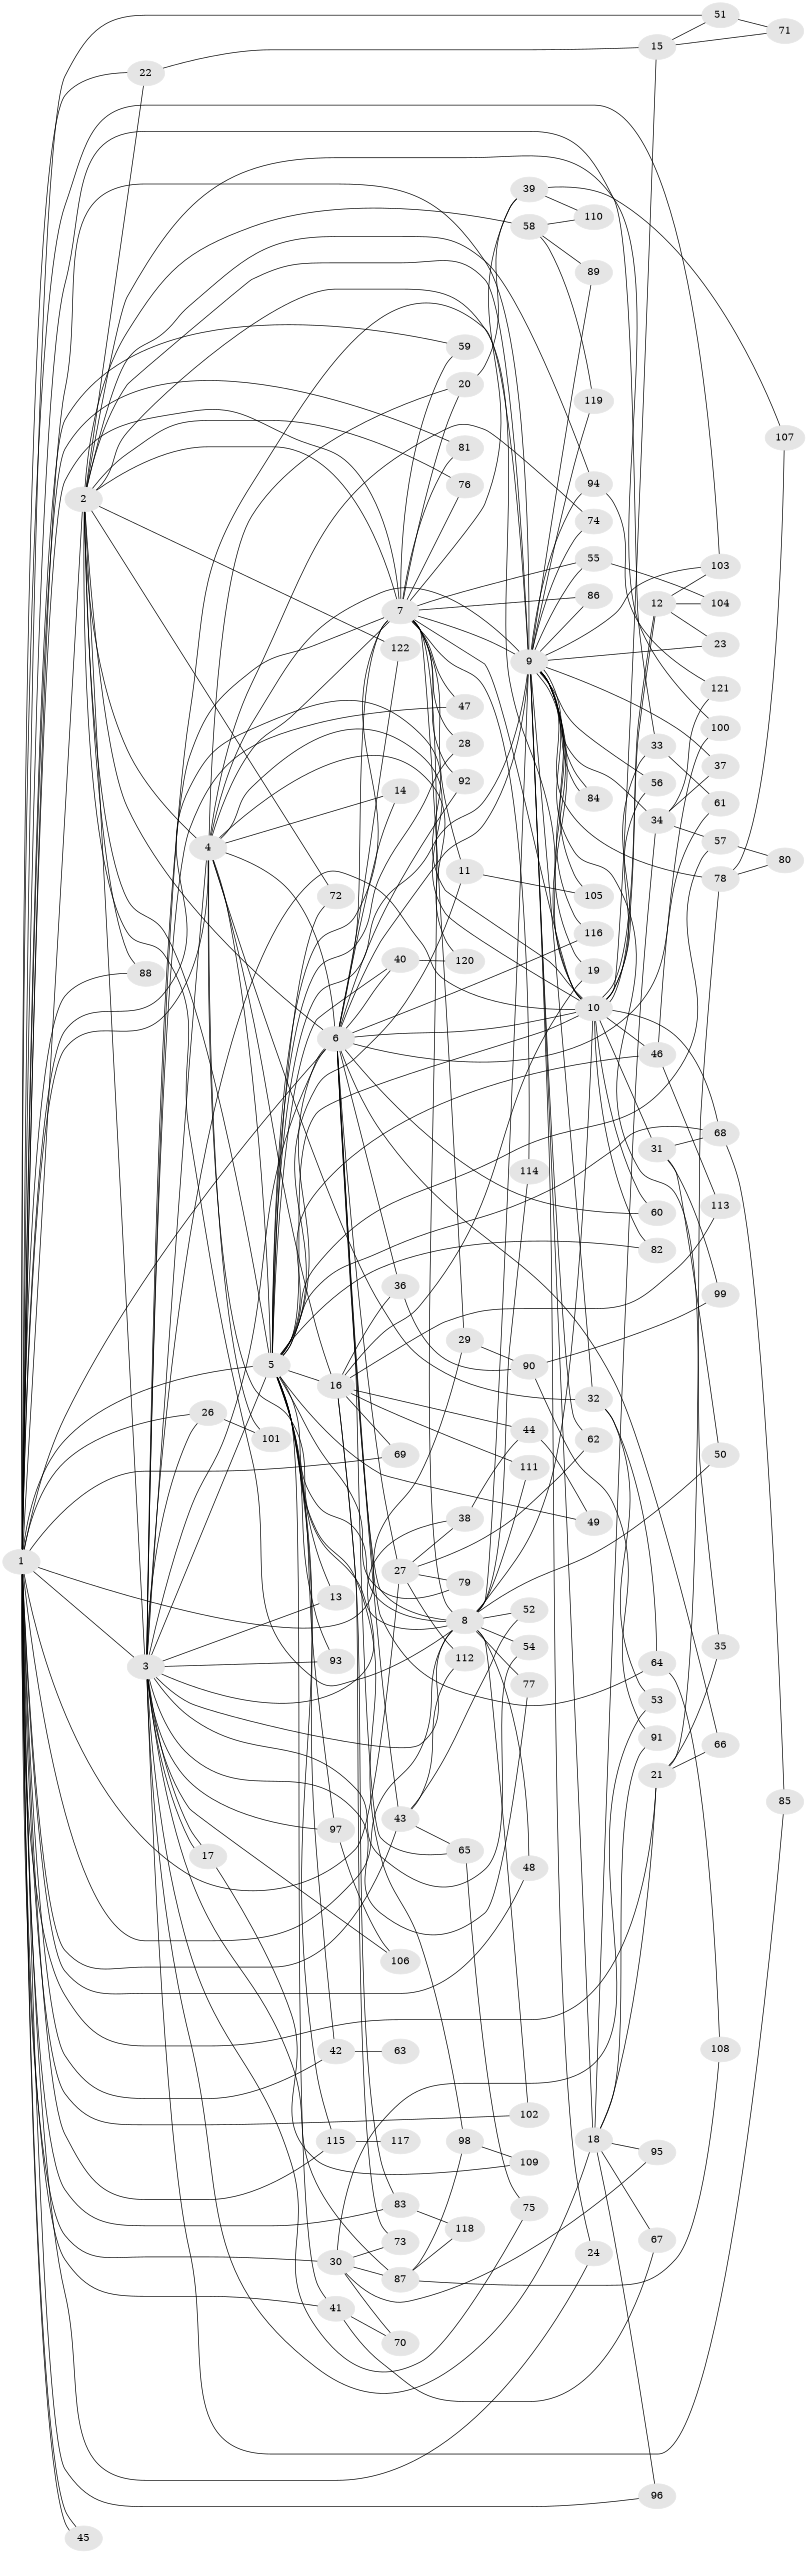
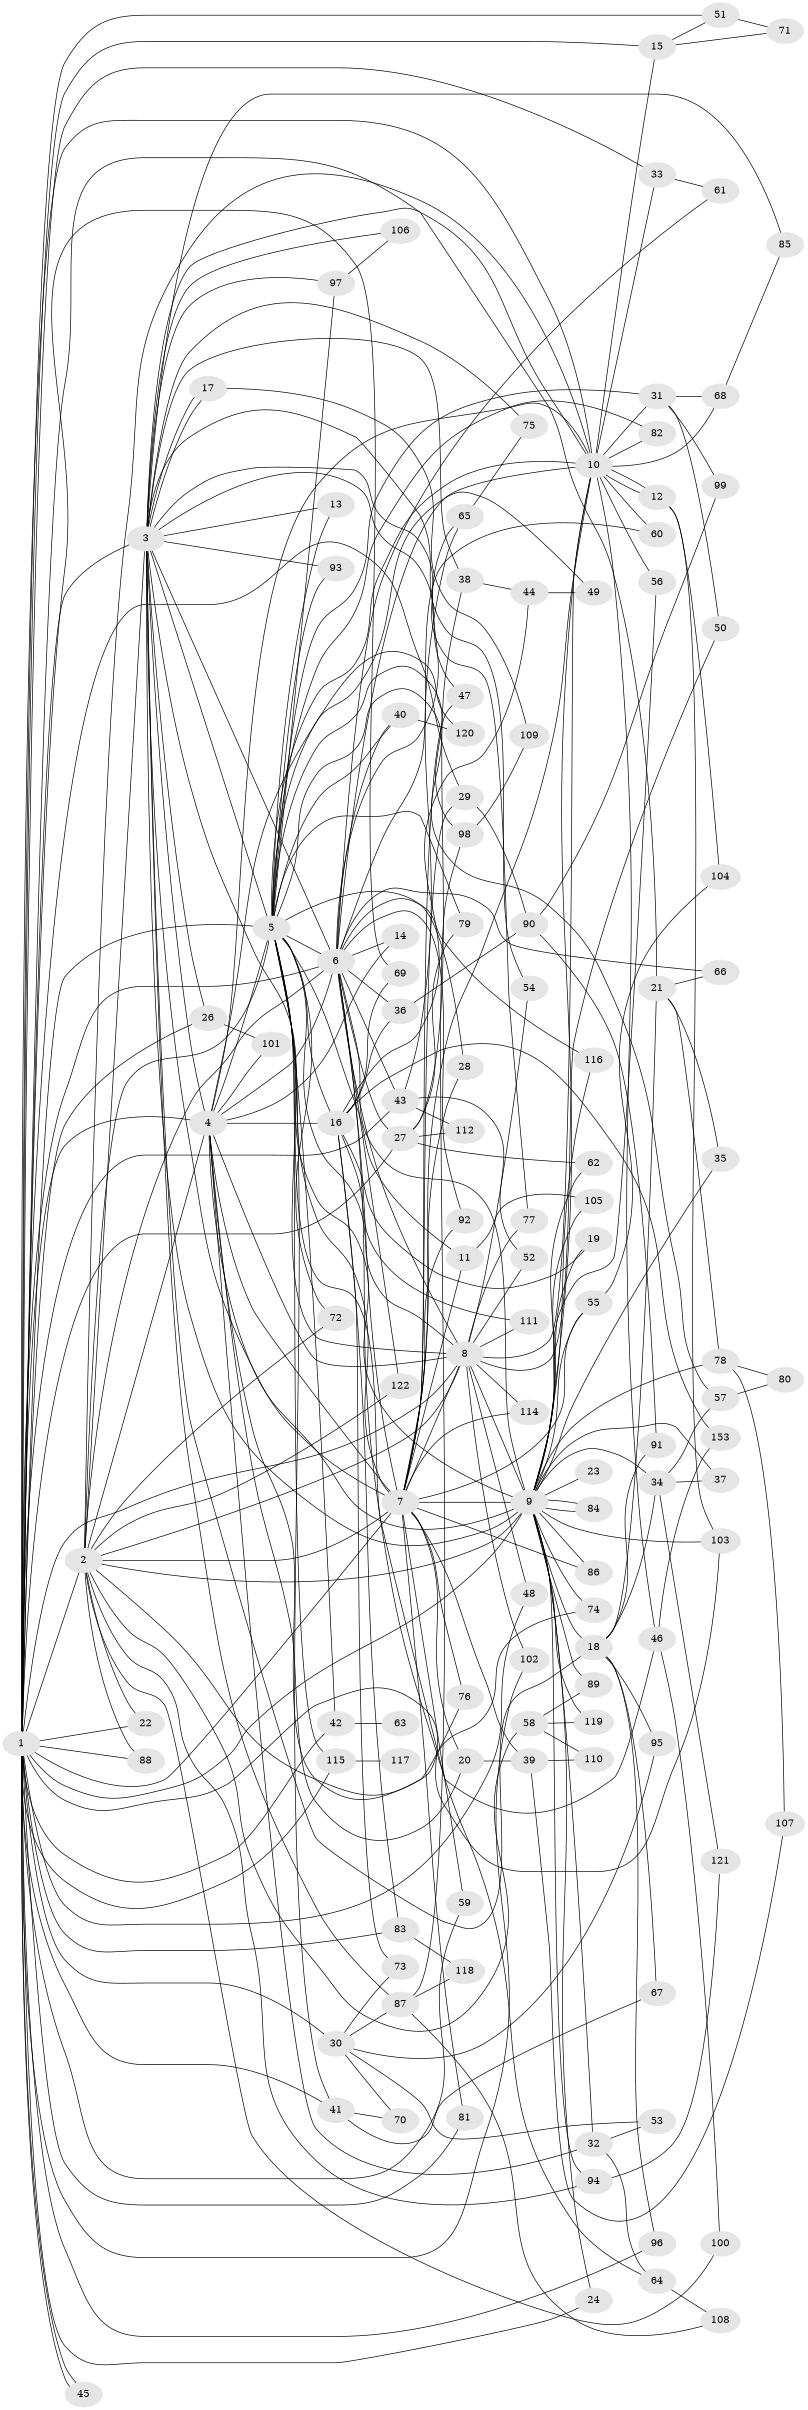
(400, 50) -> (62, 112)
(689, 624) -> none
(721, 1206) -> (721, 1438)
(488, 1215) -> (358, 581)
